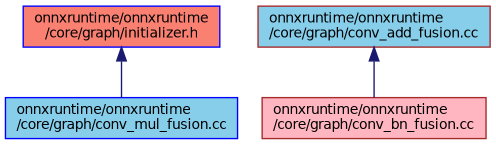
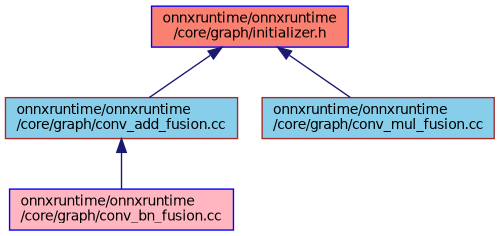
none -> (180, 76)
(122, 118) -> (378, 118)
(374, 118) -> (122, 210)
